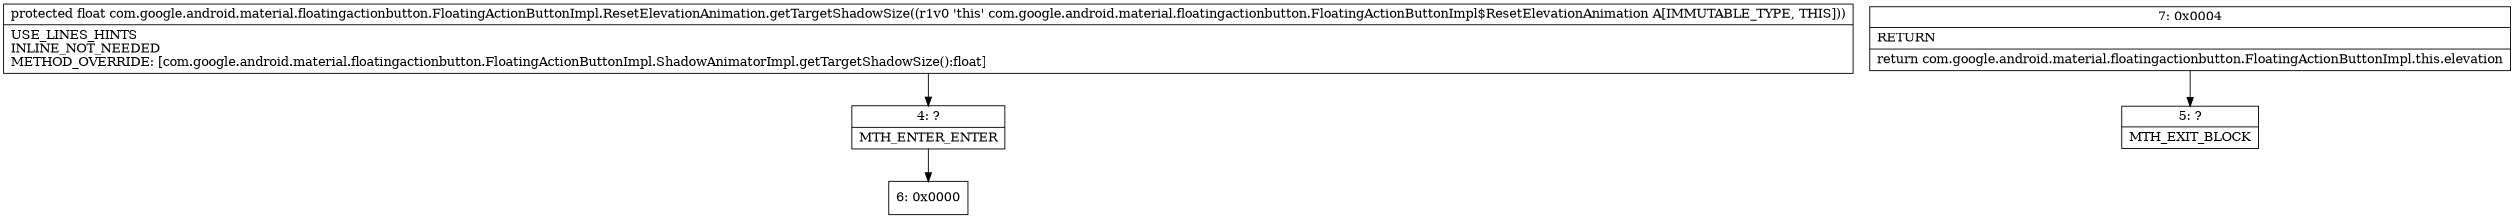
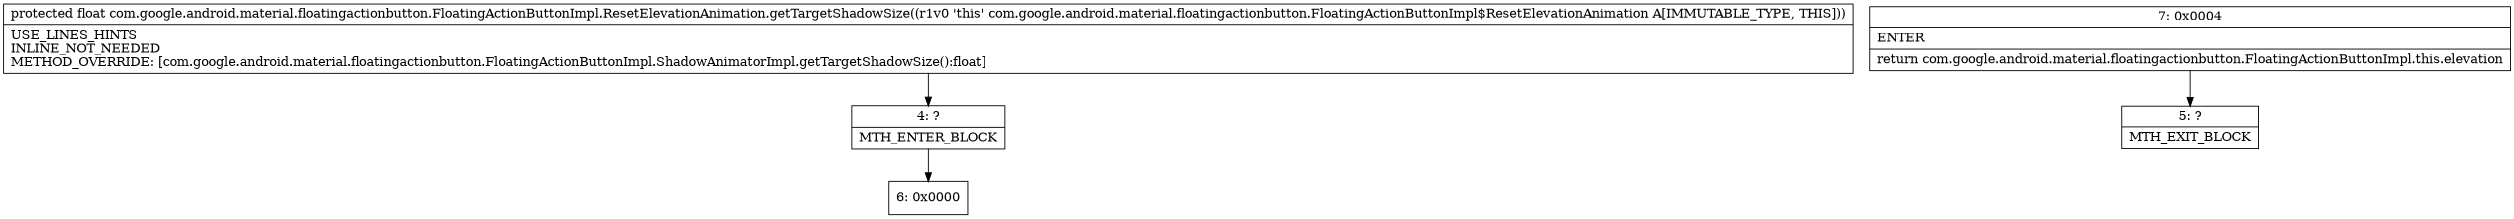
(1906, 38) -> (1901, 38)
(928, 138) -> (928, 138)
